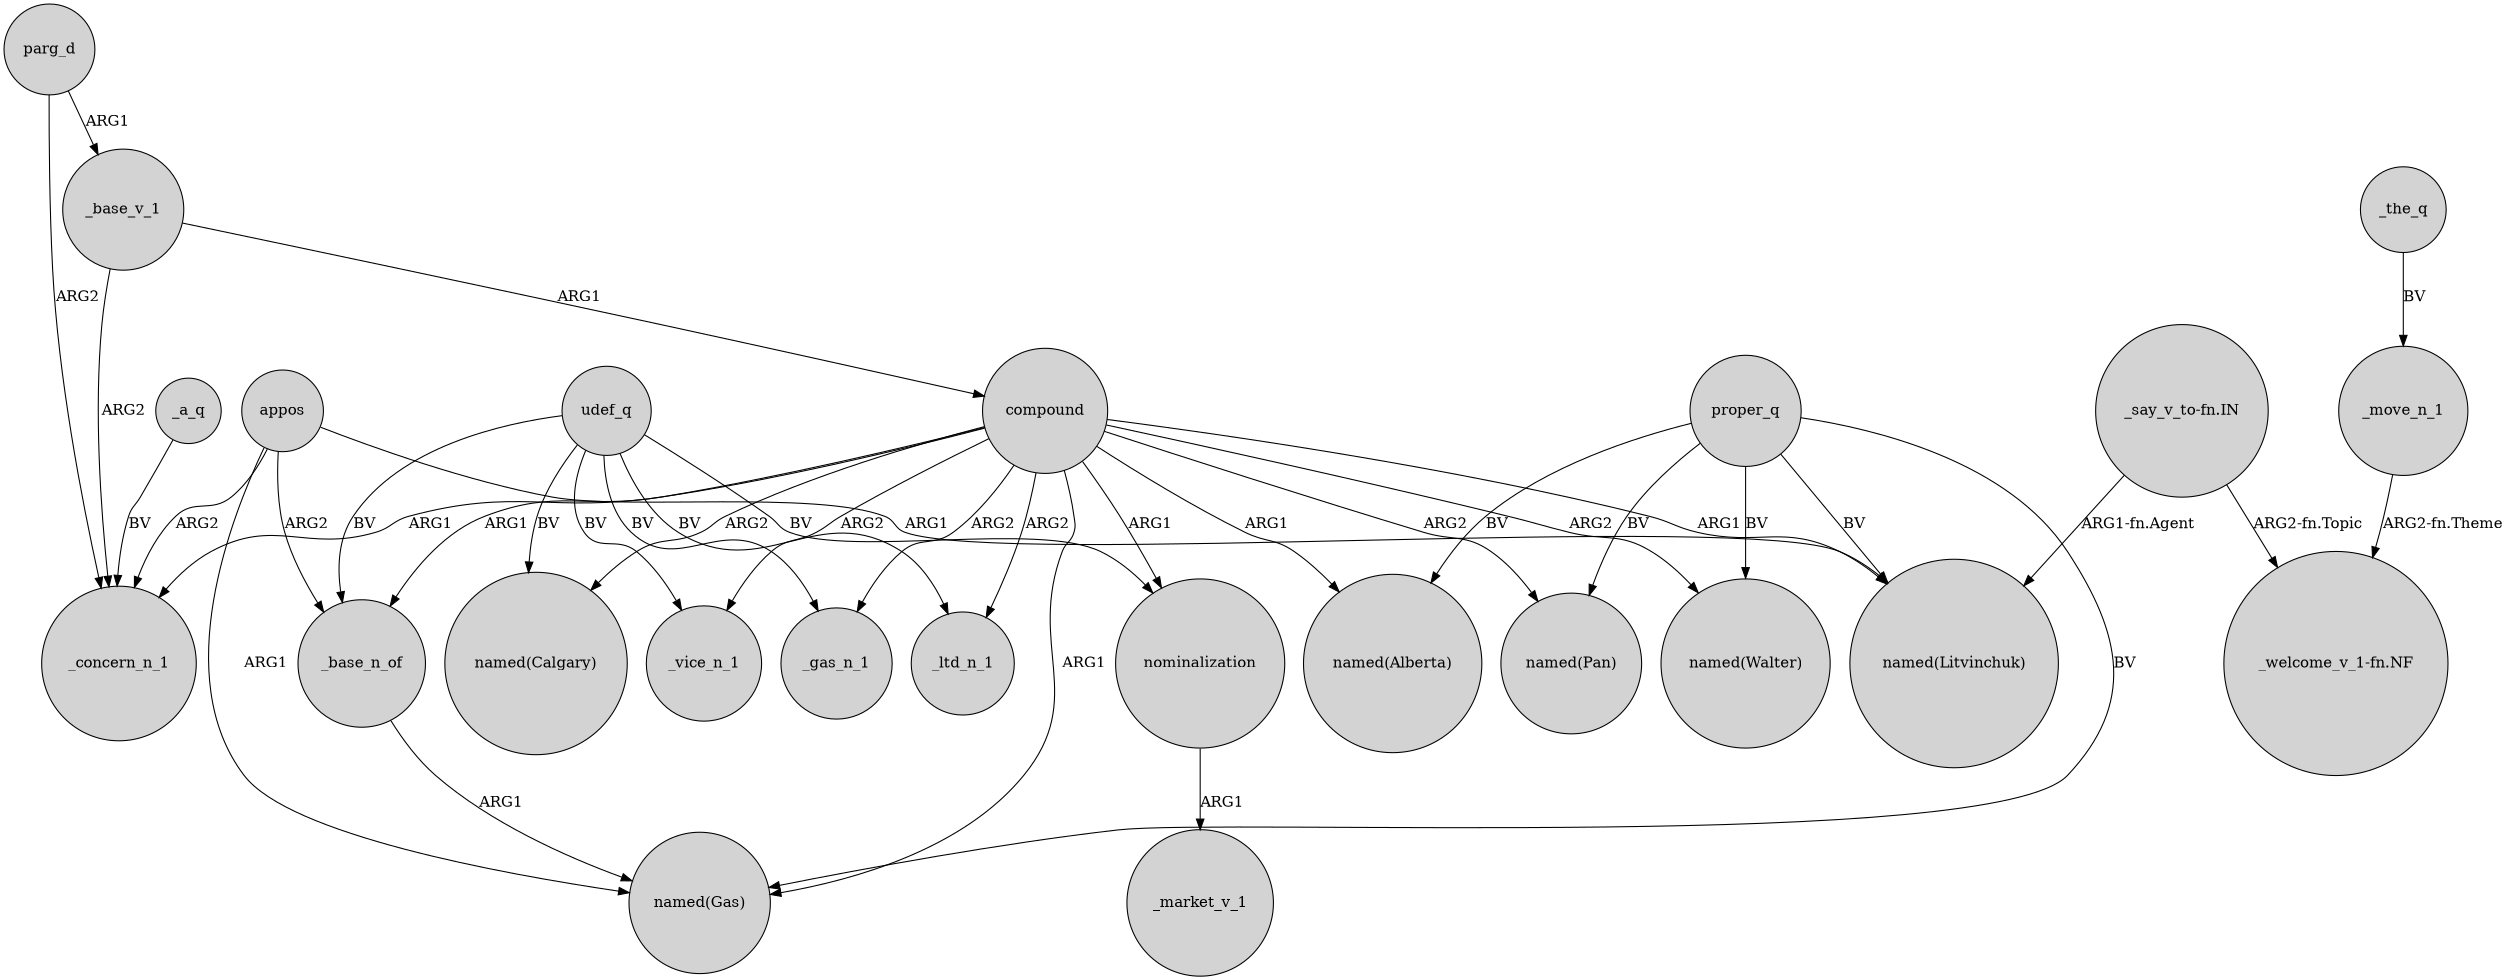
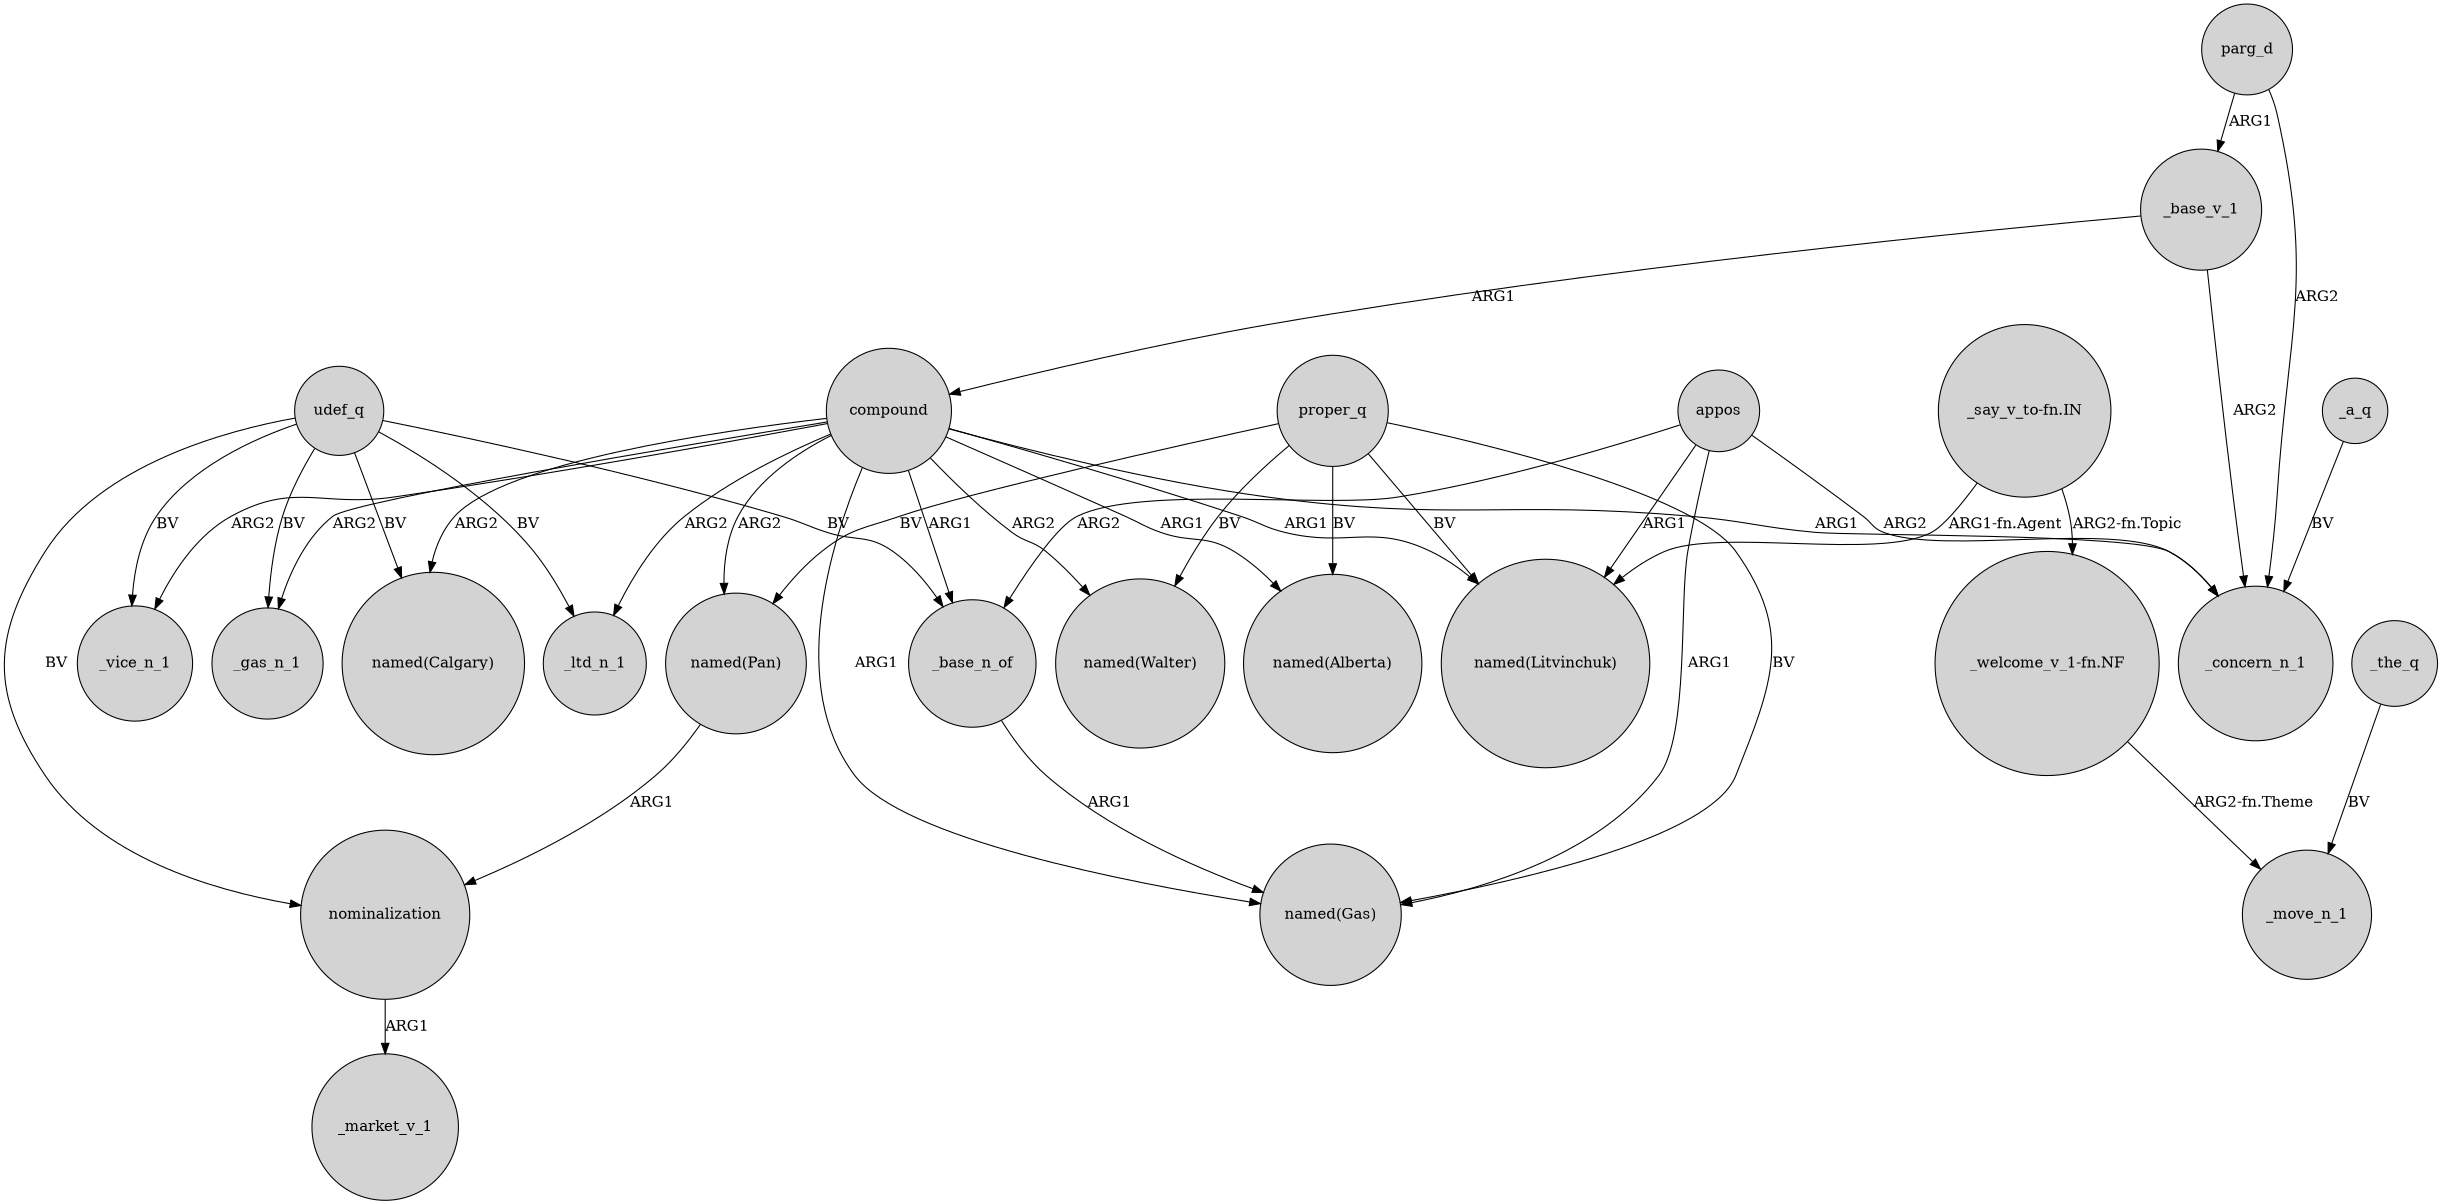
(2385, 511) -> (2190, 802)
(1121, 519) -> (598, 817)
